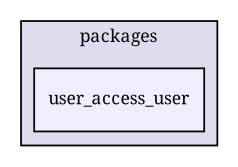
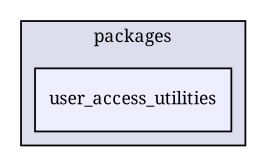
(119, 100) -> (133, 100)
